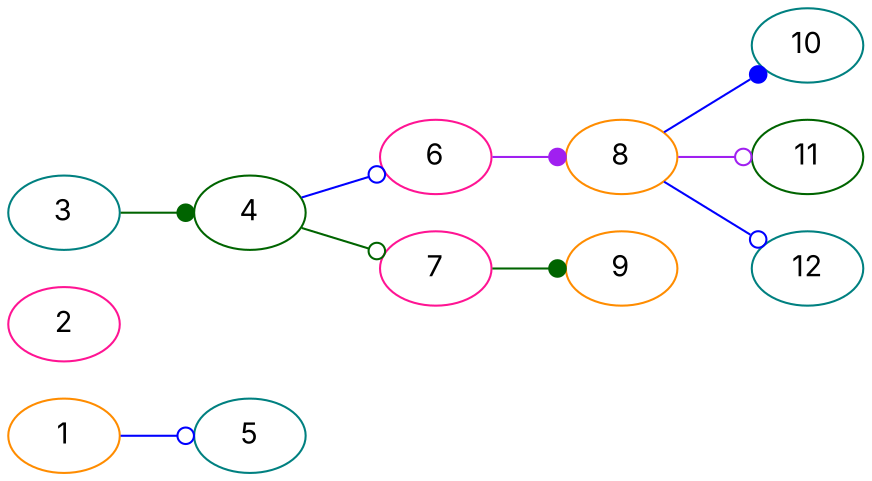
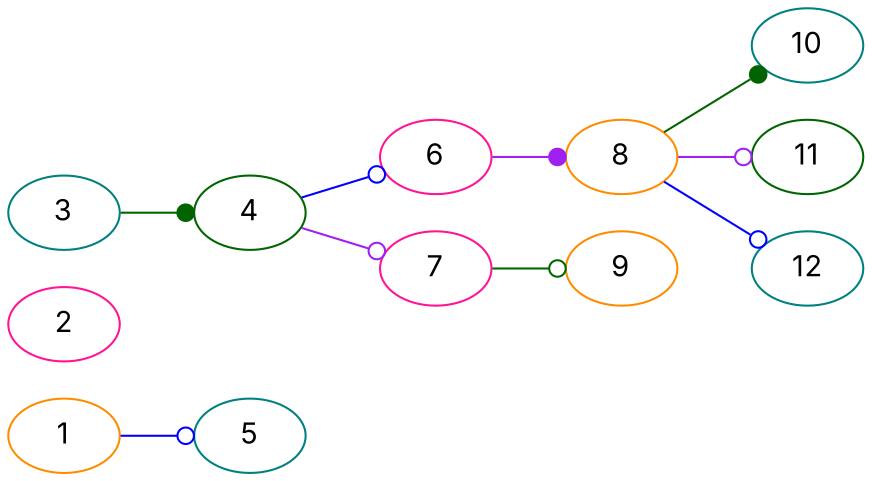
(707, 106) -> (707, 106)
(335, 238) -> (335, 238)
(521, 268) -> (521, 268)
